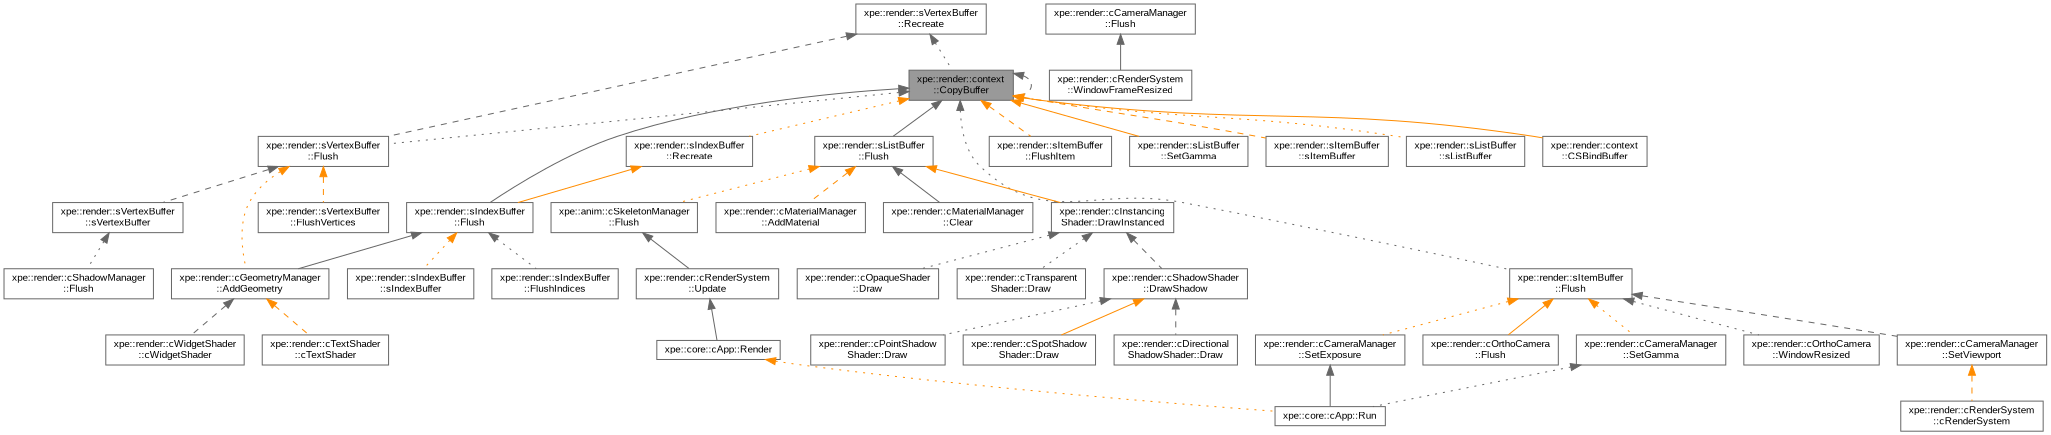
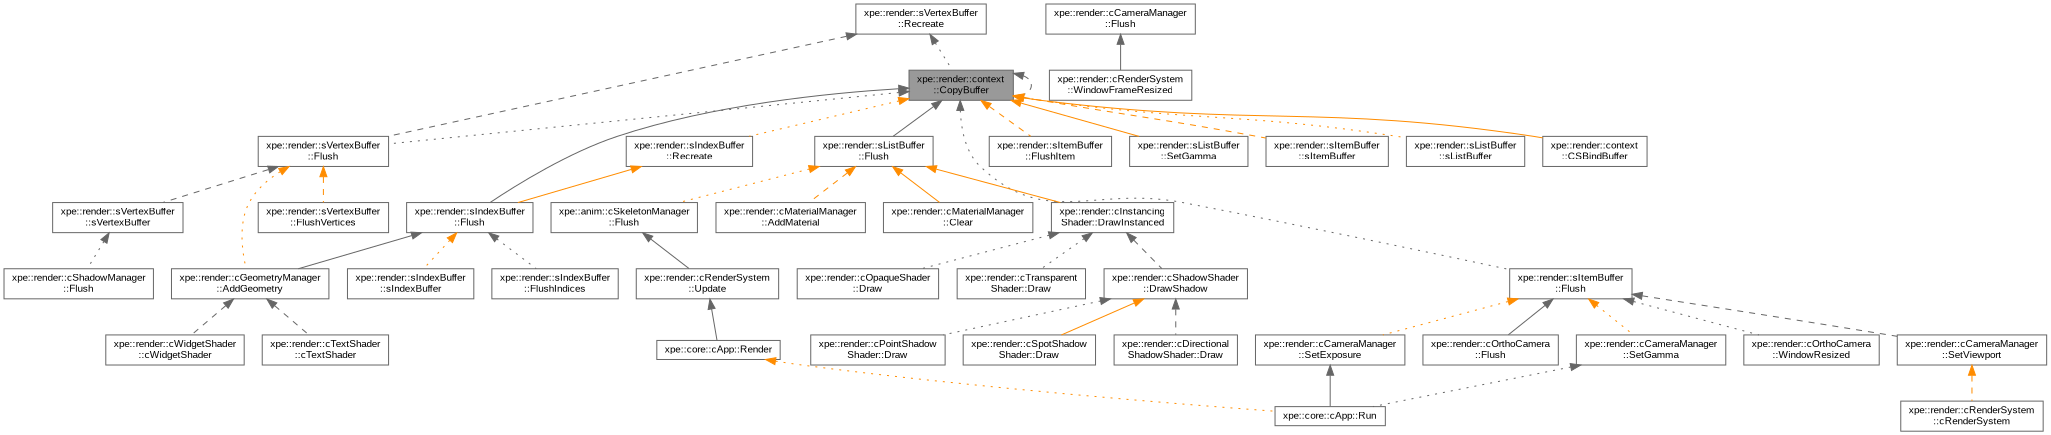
(920, 188) -> (920, 188)
(292, 320) -> (292, 320)
(1527, 320) -> (1527, 320)
